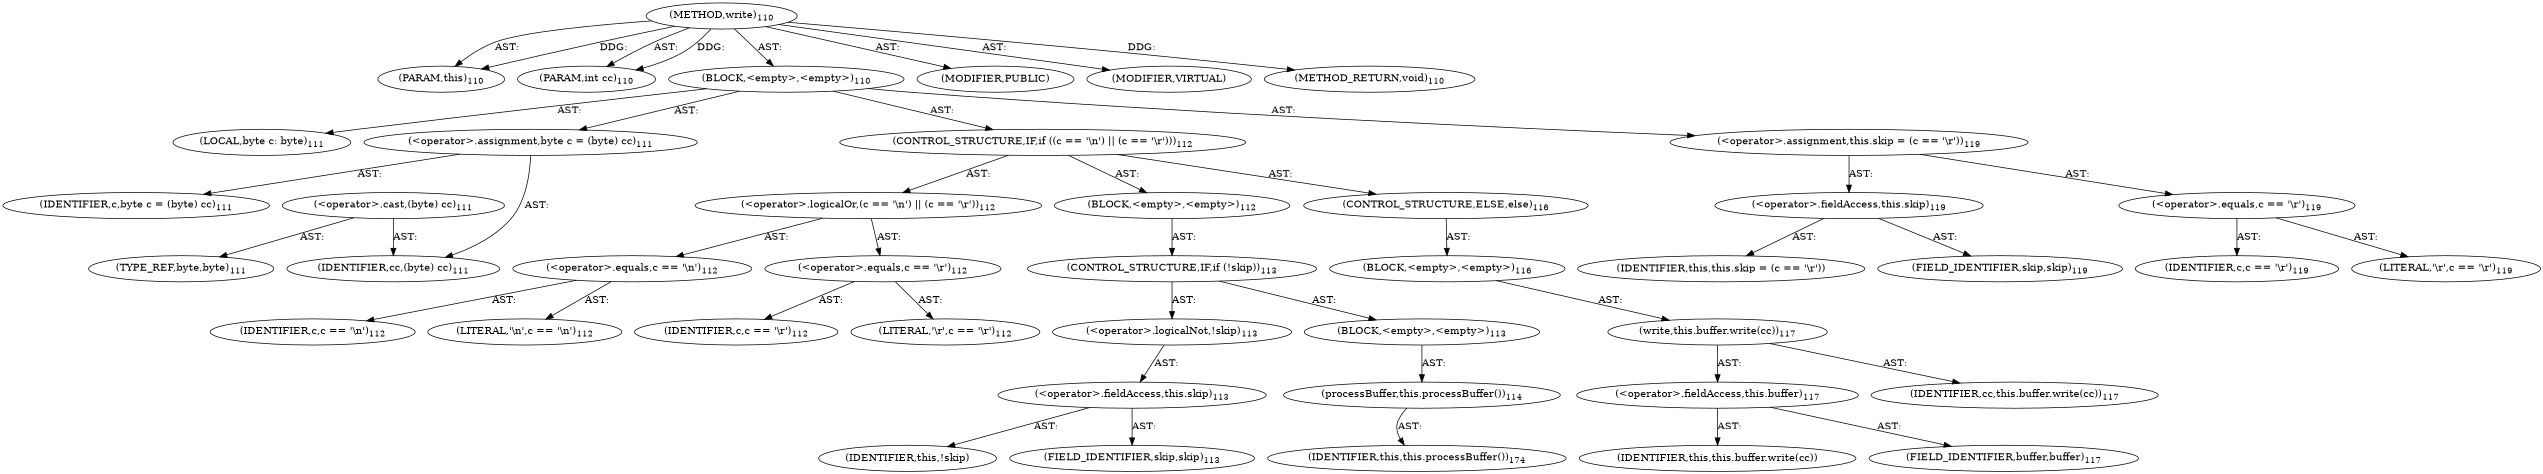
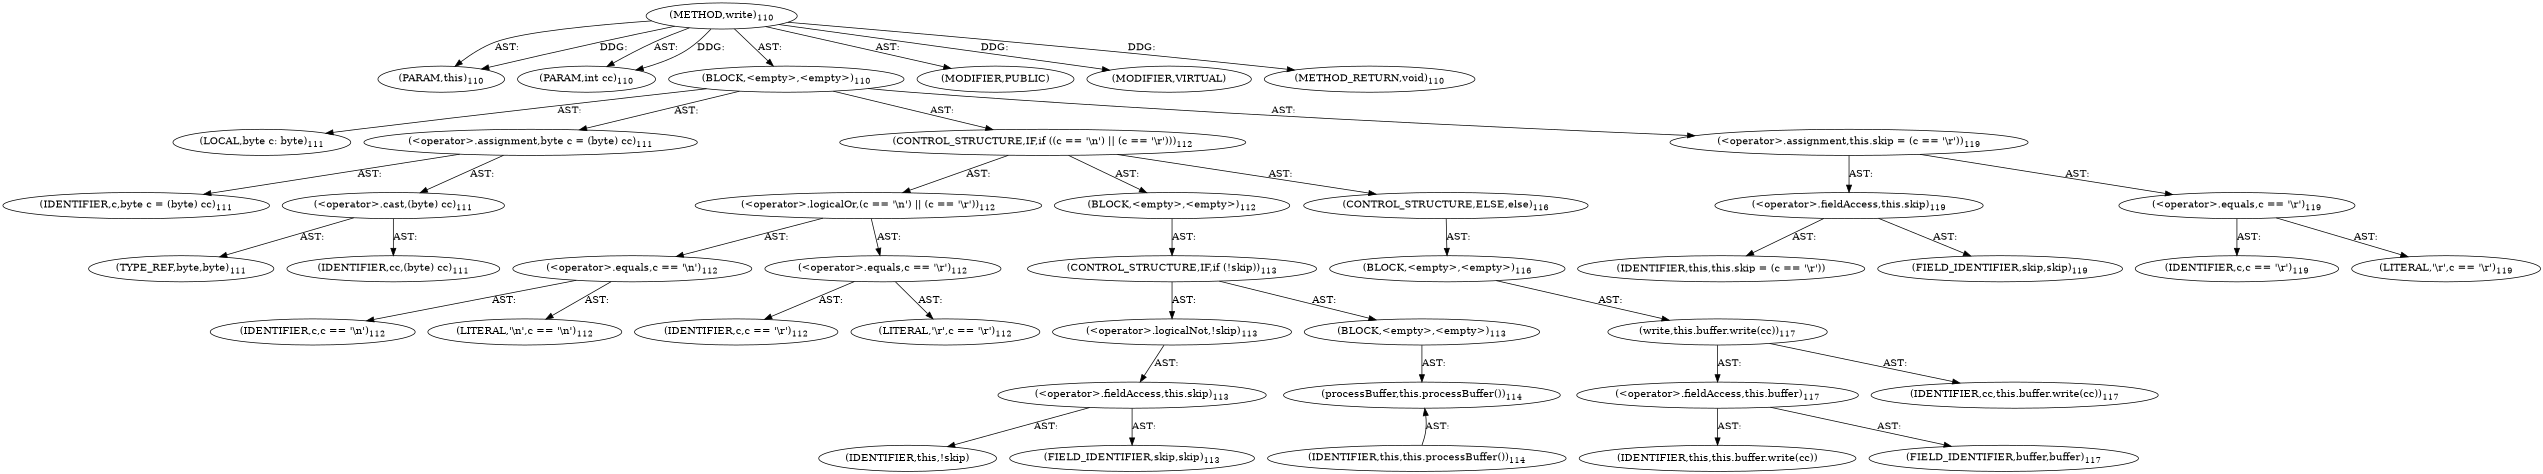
(996, 48) -> (996, 48)
(510, 220) -> (465, 173)
(1398, 422) -> (1426, 431)
(1517, 457) -> (1517, 457)
